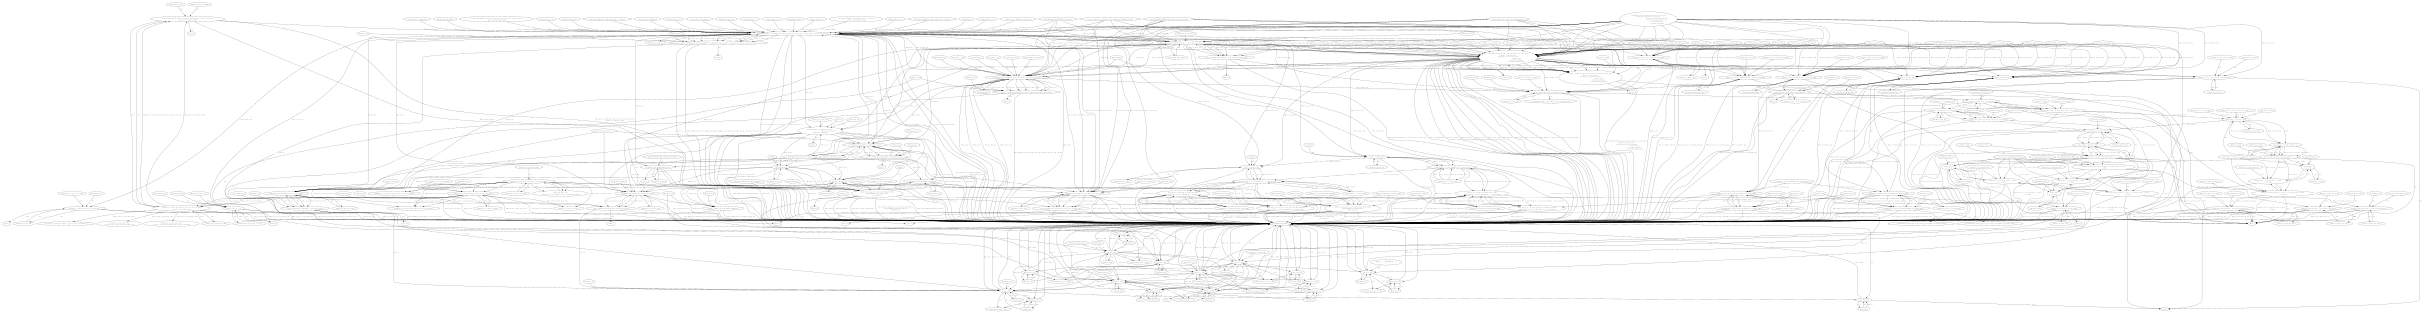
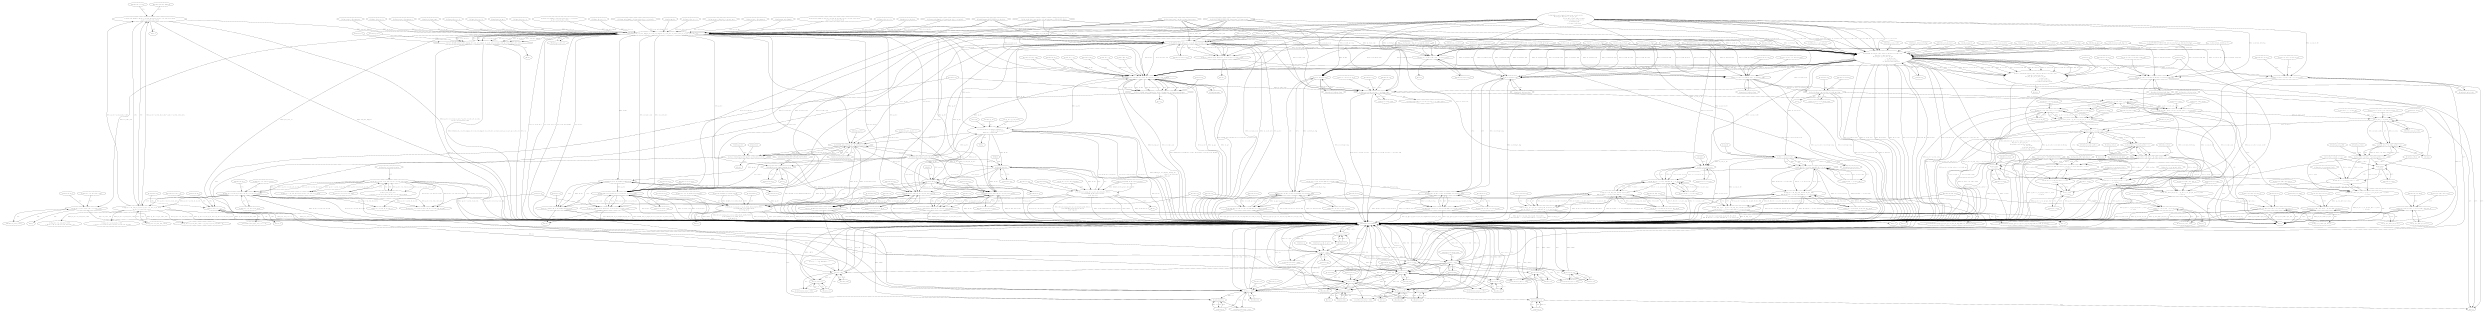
(604, 170) -> none
